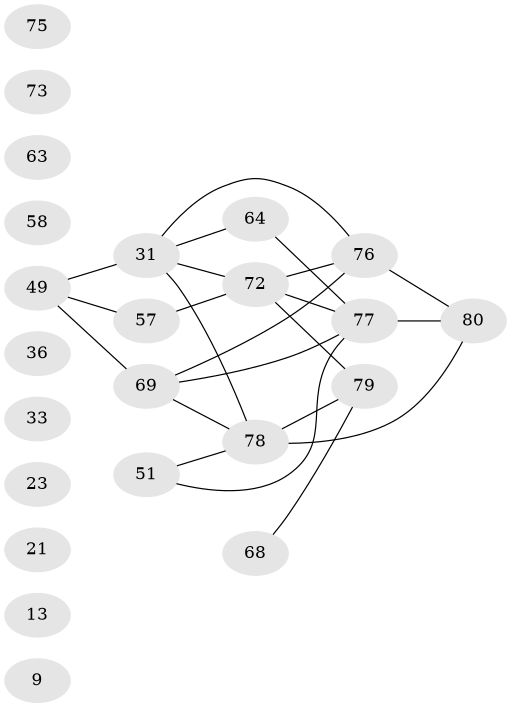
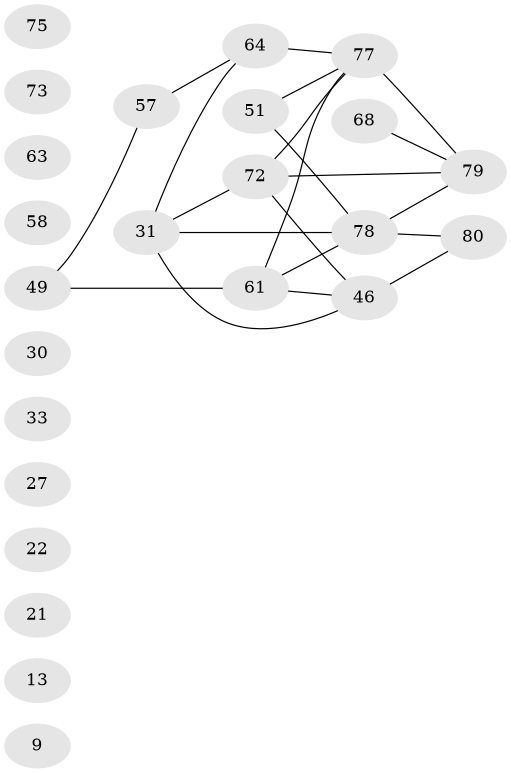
(365, 256) -> (365, 298)
(92, 272) -> none
(201, 303) -> (201, 76)
(419, 321) -> (420, 113)
(38, 354) -> (38, 354)
(147, 386) -> (256, 288)
(38, 484) -> (38, 484)
none -> (38, 550)
